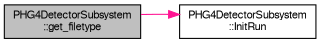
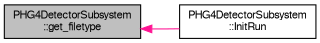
(155, 14) -> (166, 29)
